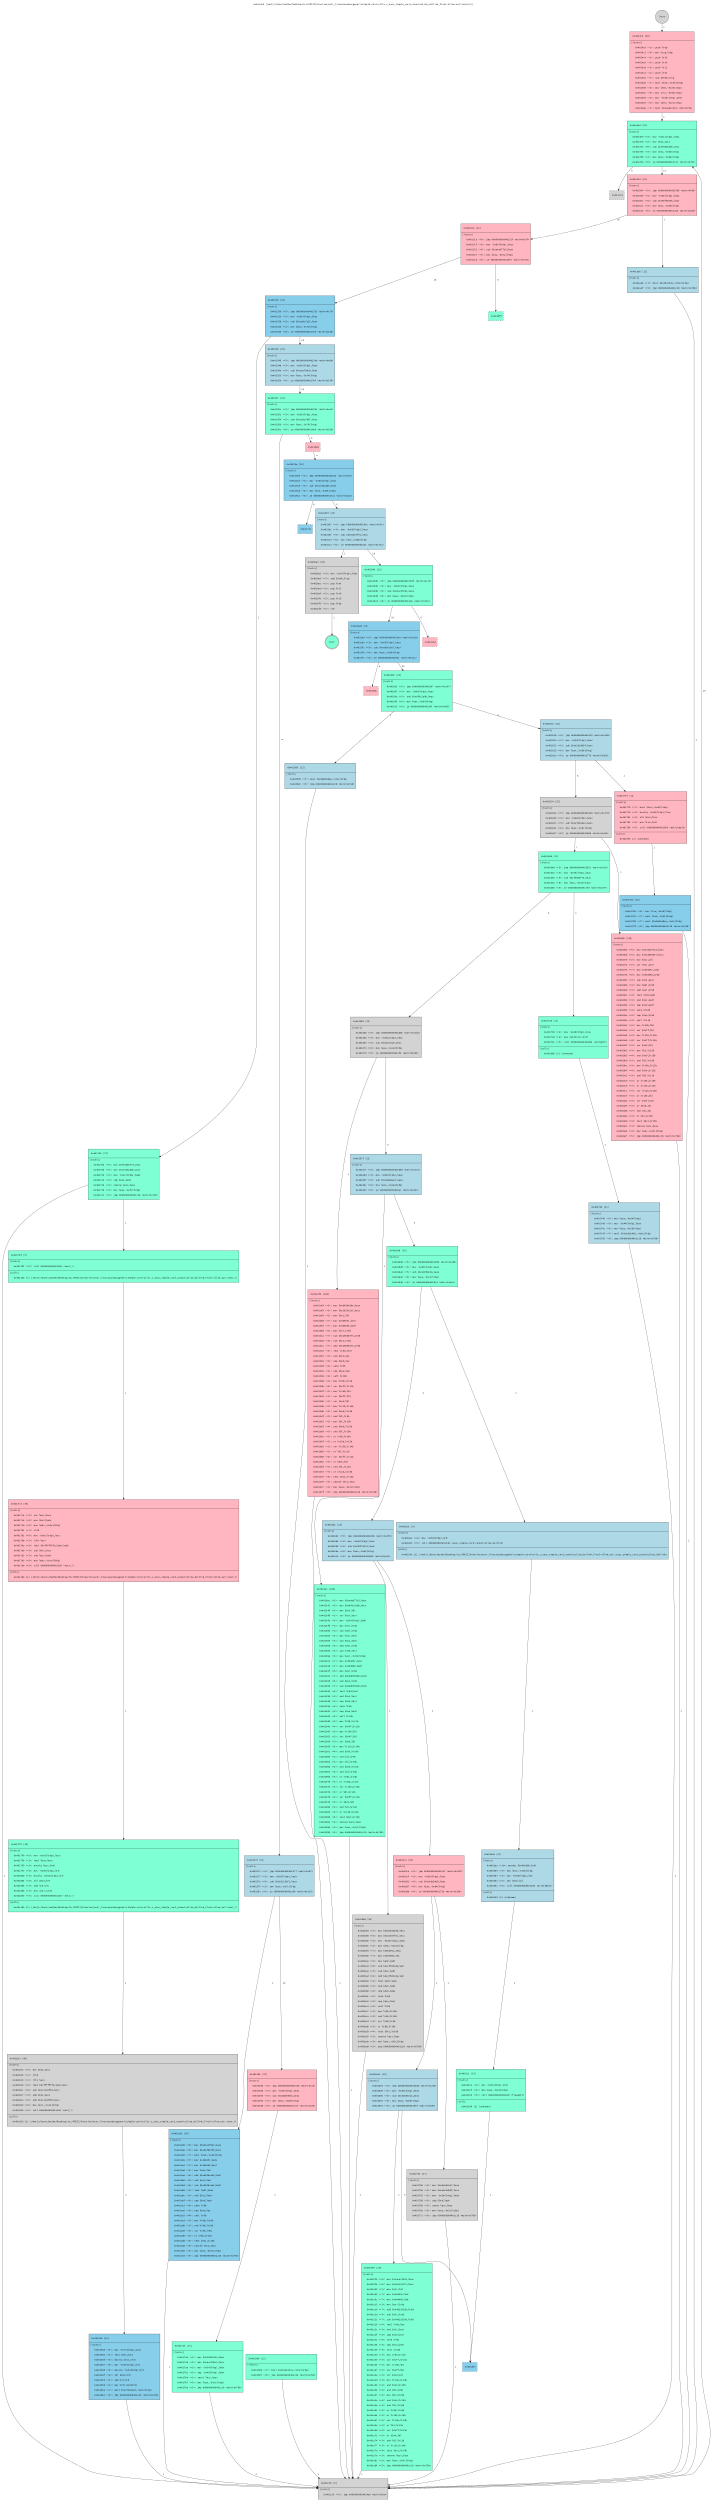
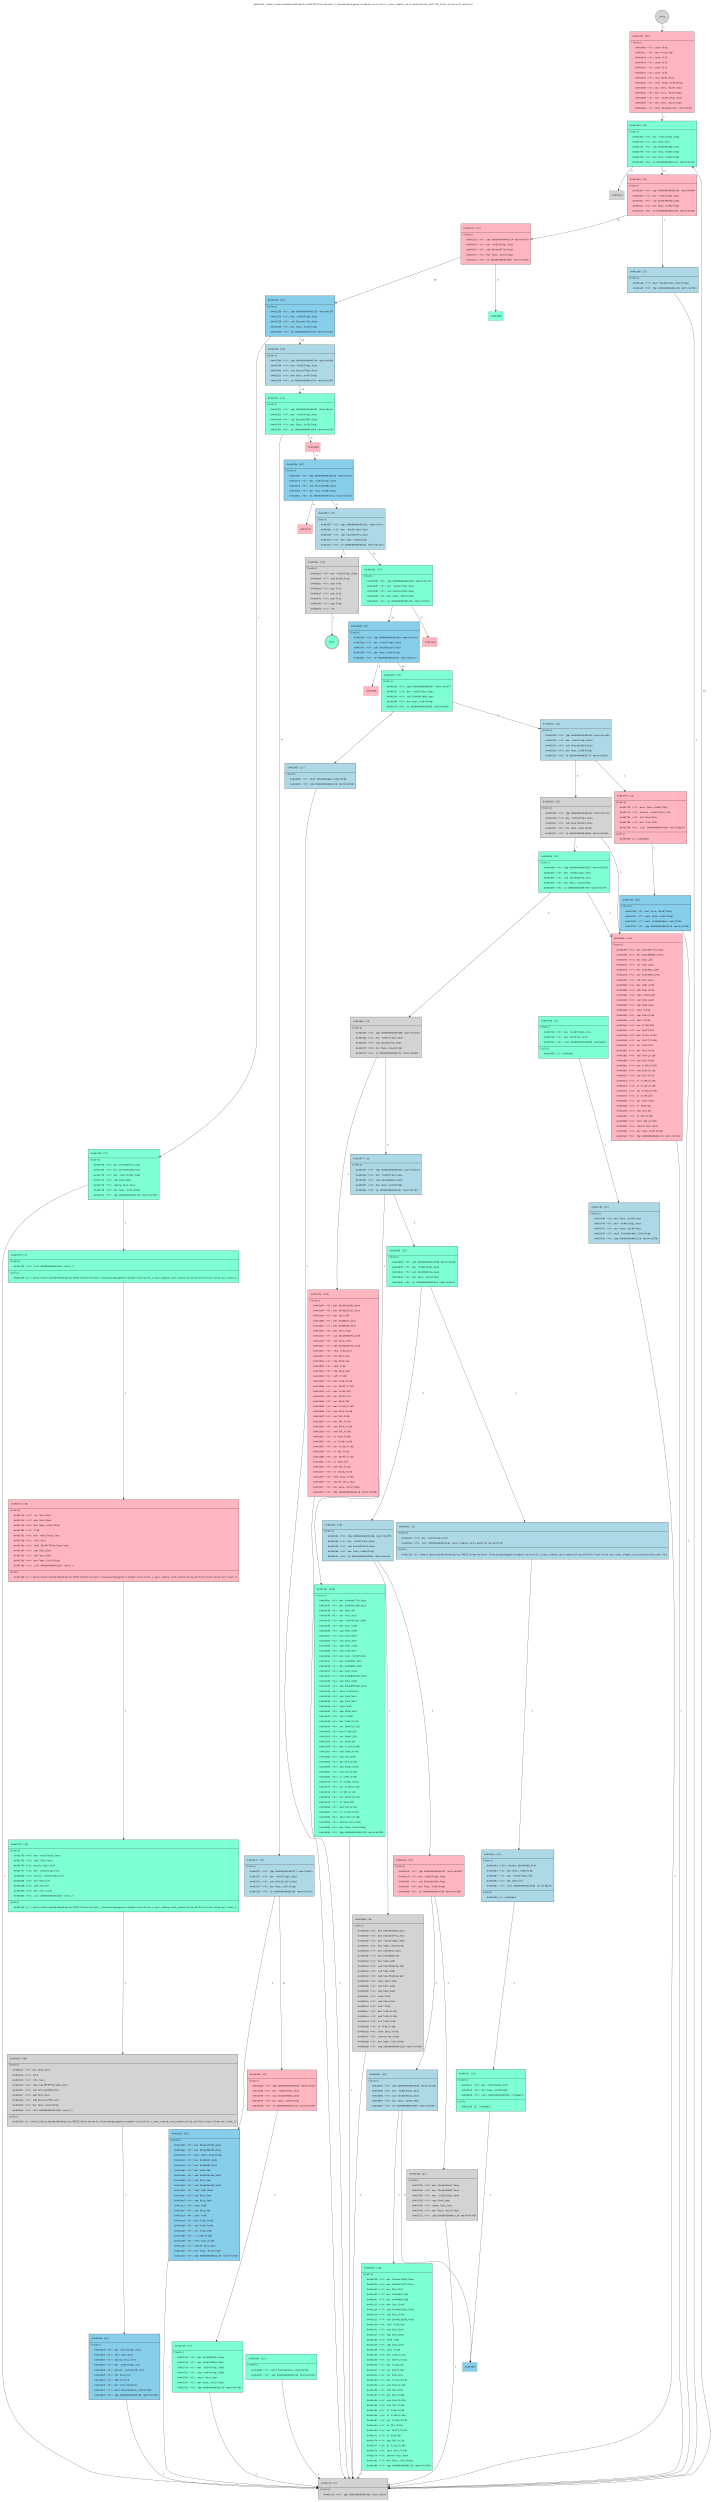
(305, 529) -> (305, 529)
(574, 954) -> (599, 914)
